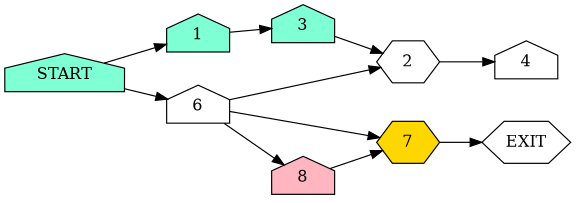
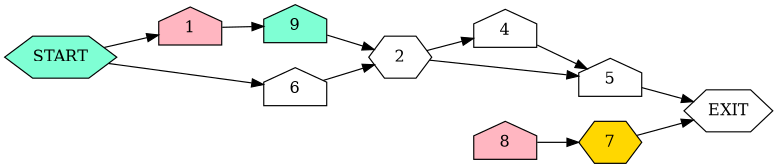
(303, 26) -> (295, 26)
(198, 35) -> (190, 28)
(65, 75) -> (61, 57)
none -> (610, 79)
(299, 124) -> none
(249, 141) -> none
